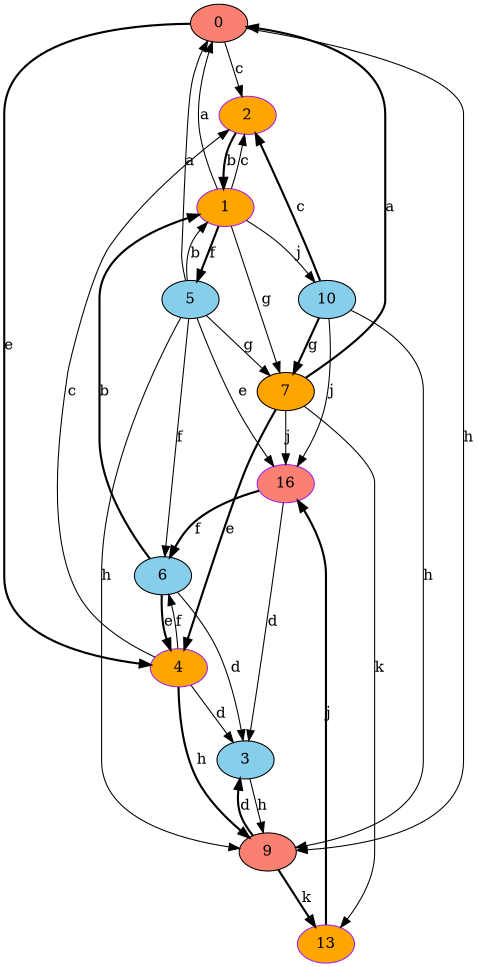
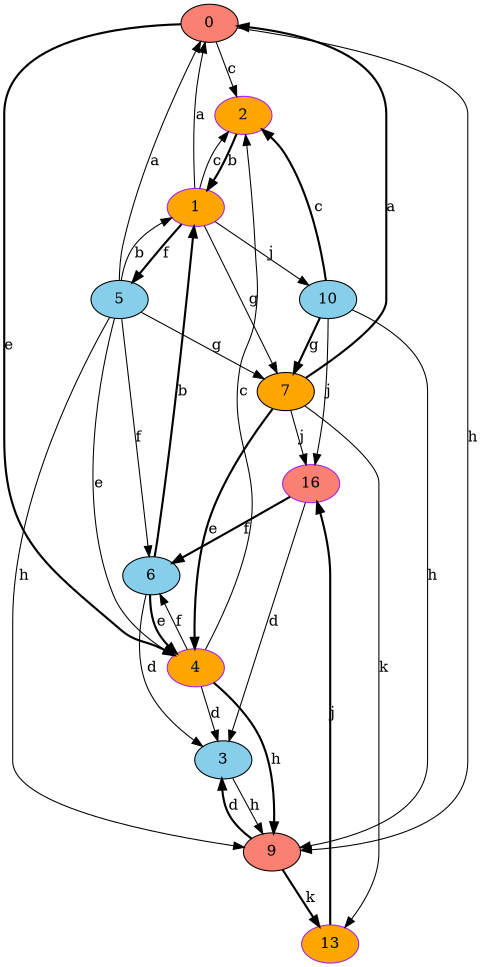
(228, 390) -> (94, 495)
